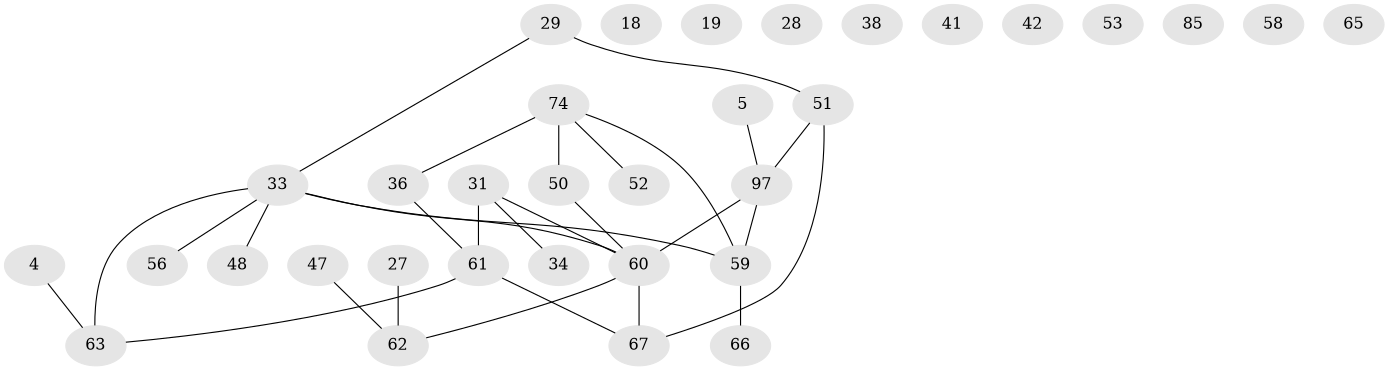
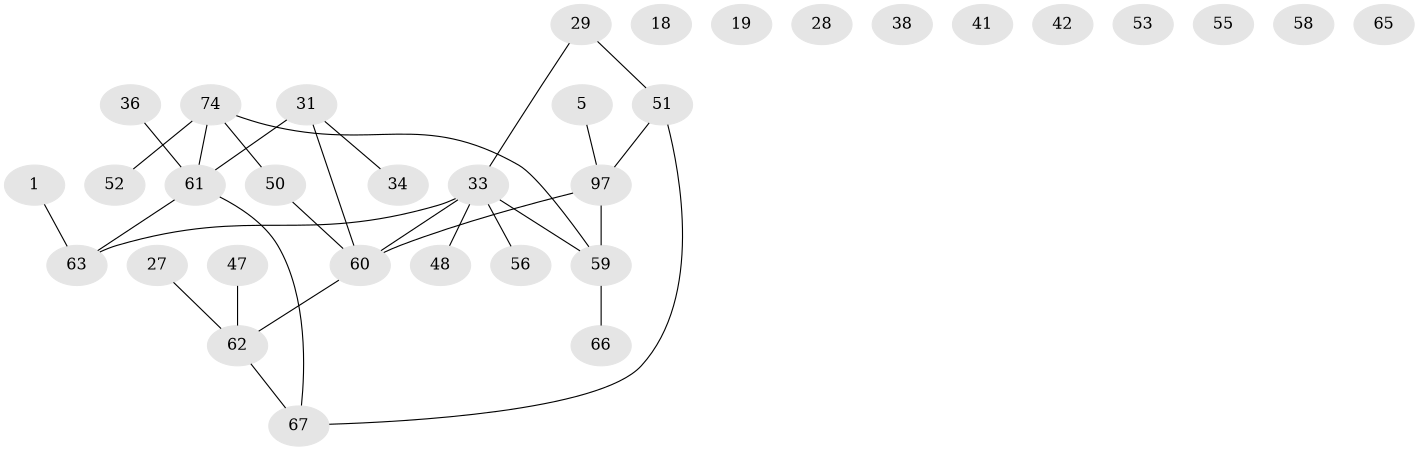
(1193, 25) -> (1223, 25)
(478, 145) -> (203, 145)
(35, 265) -> (35, 185)
(639, 306) -> (268, 386)
